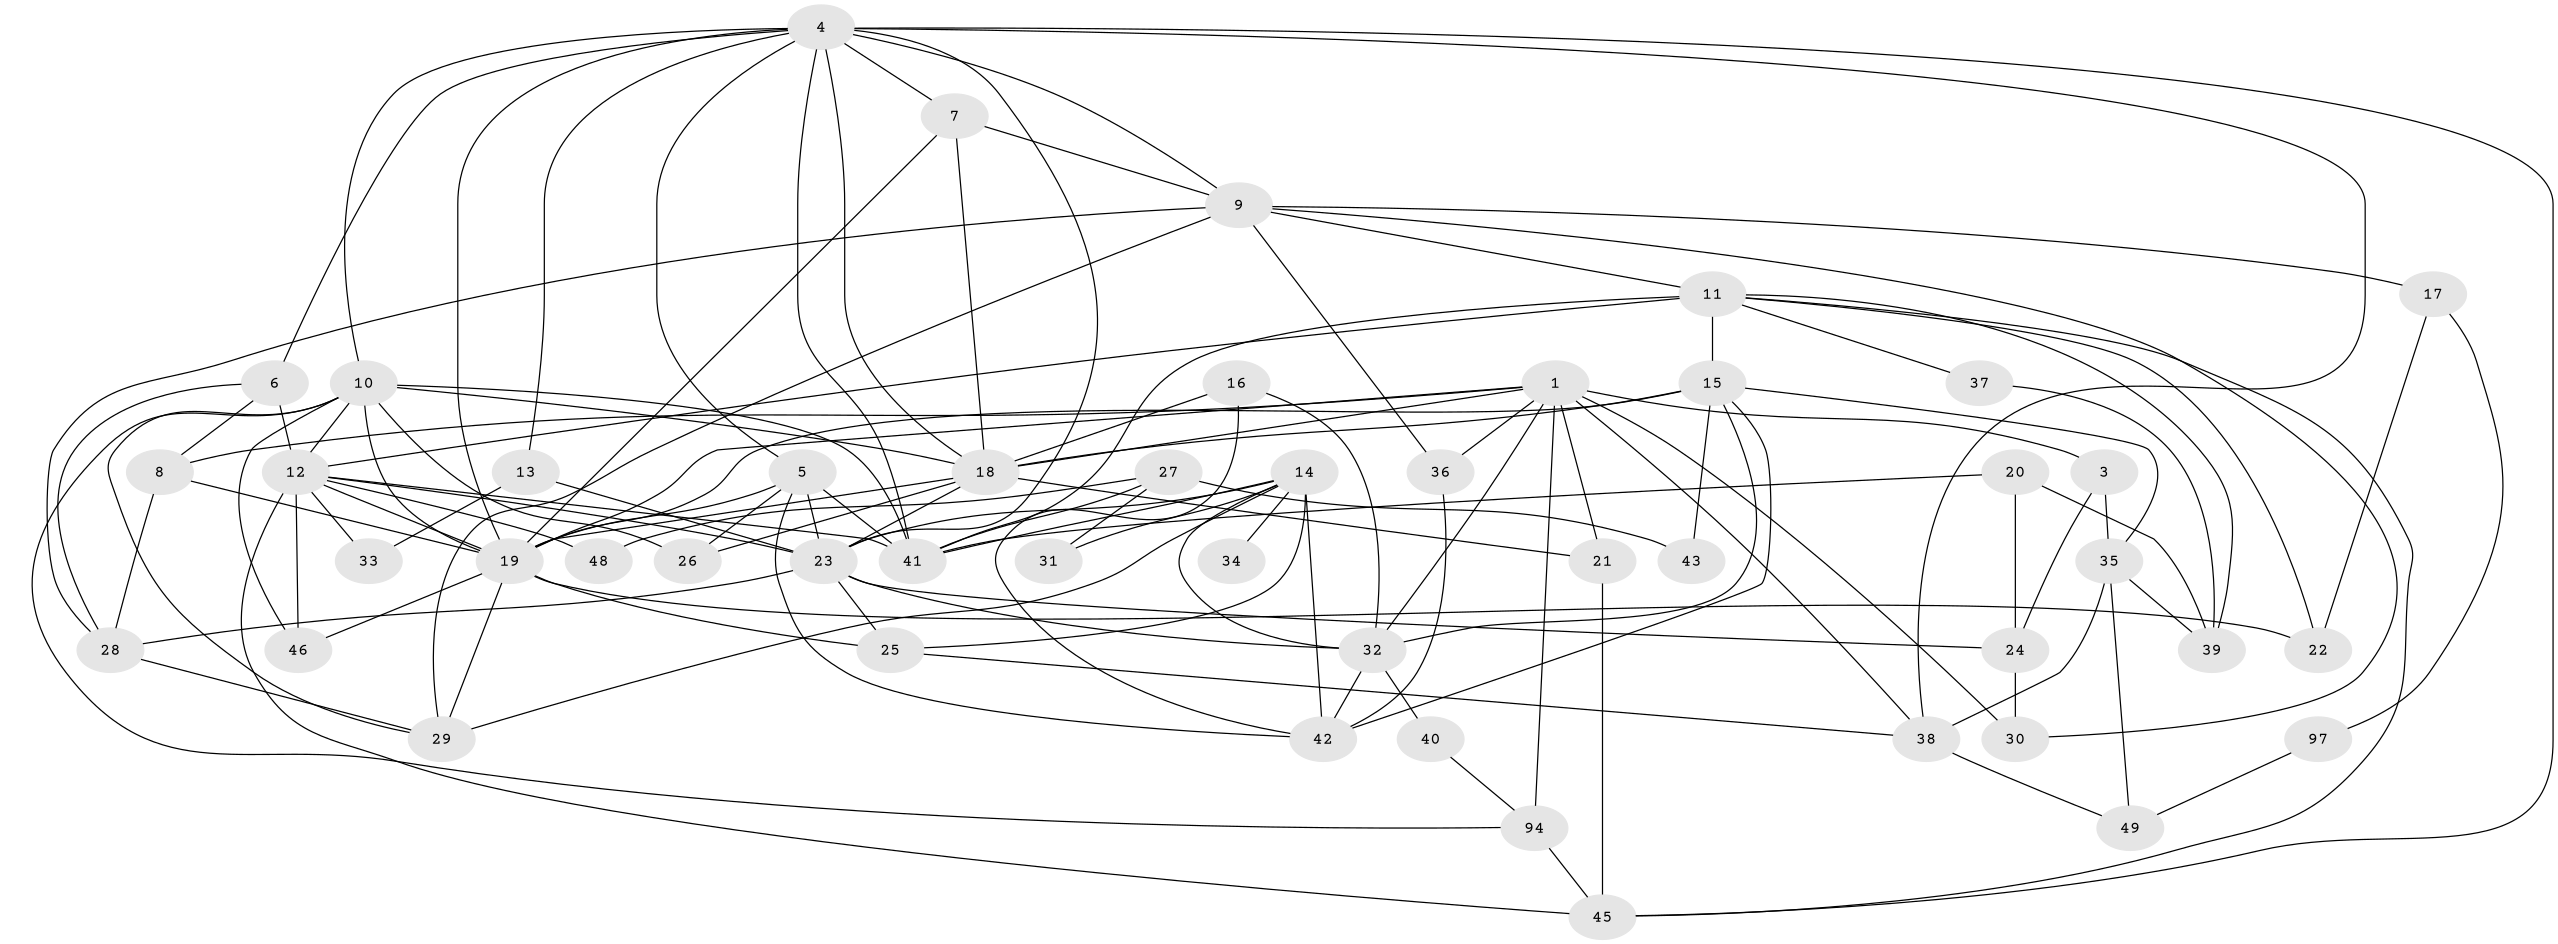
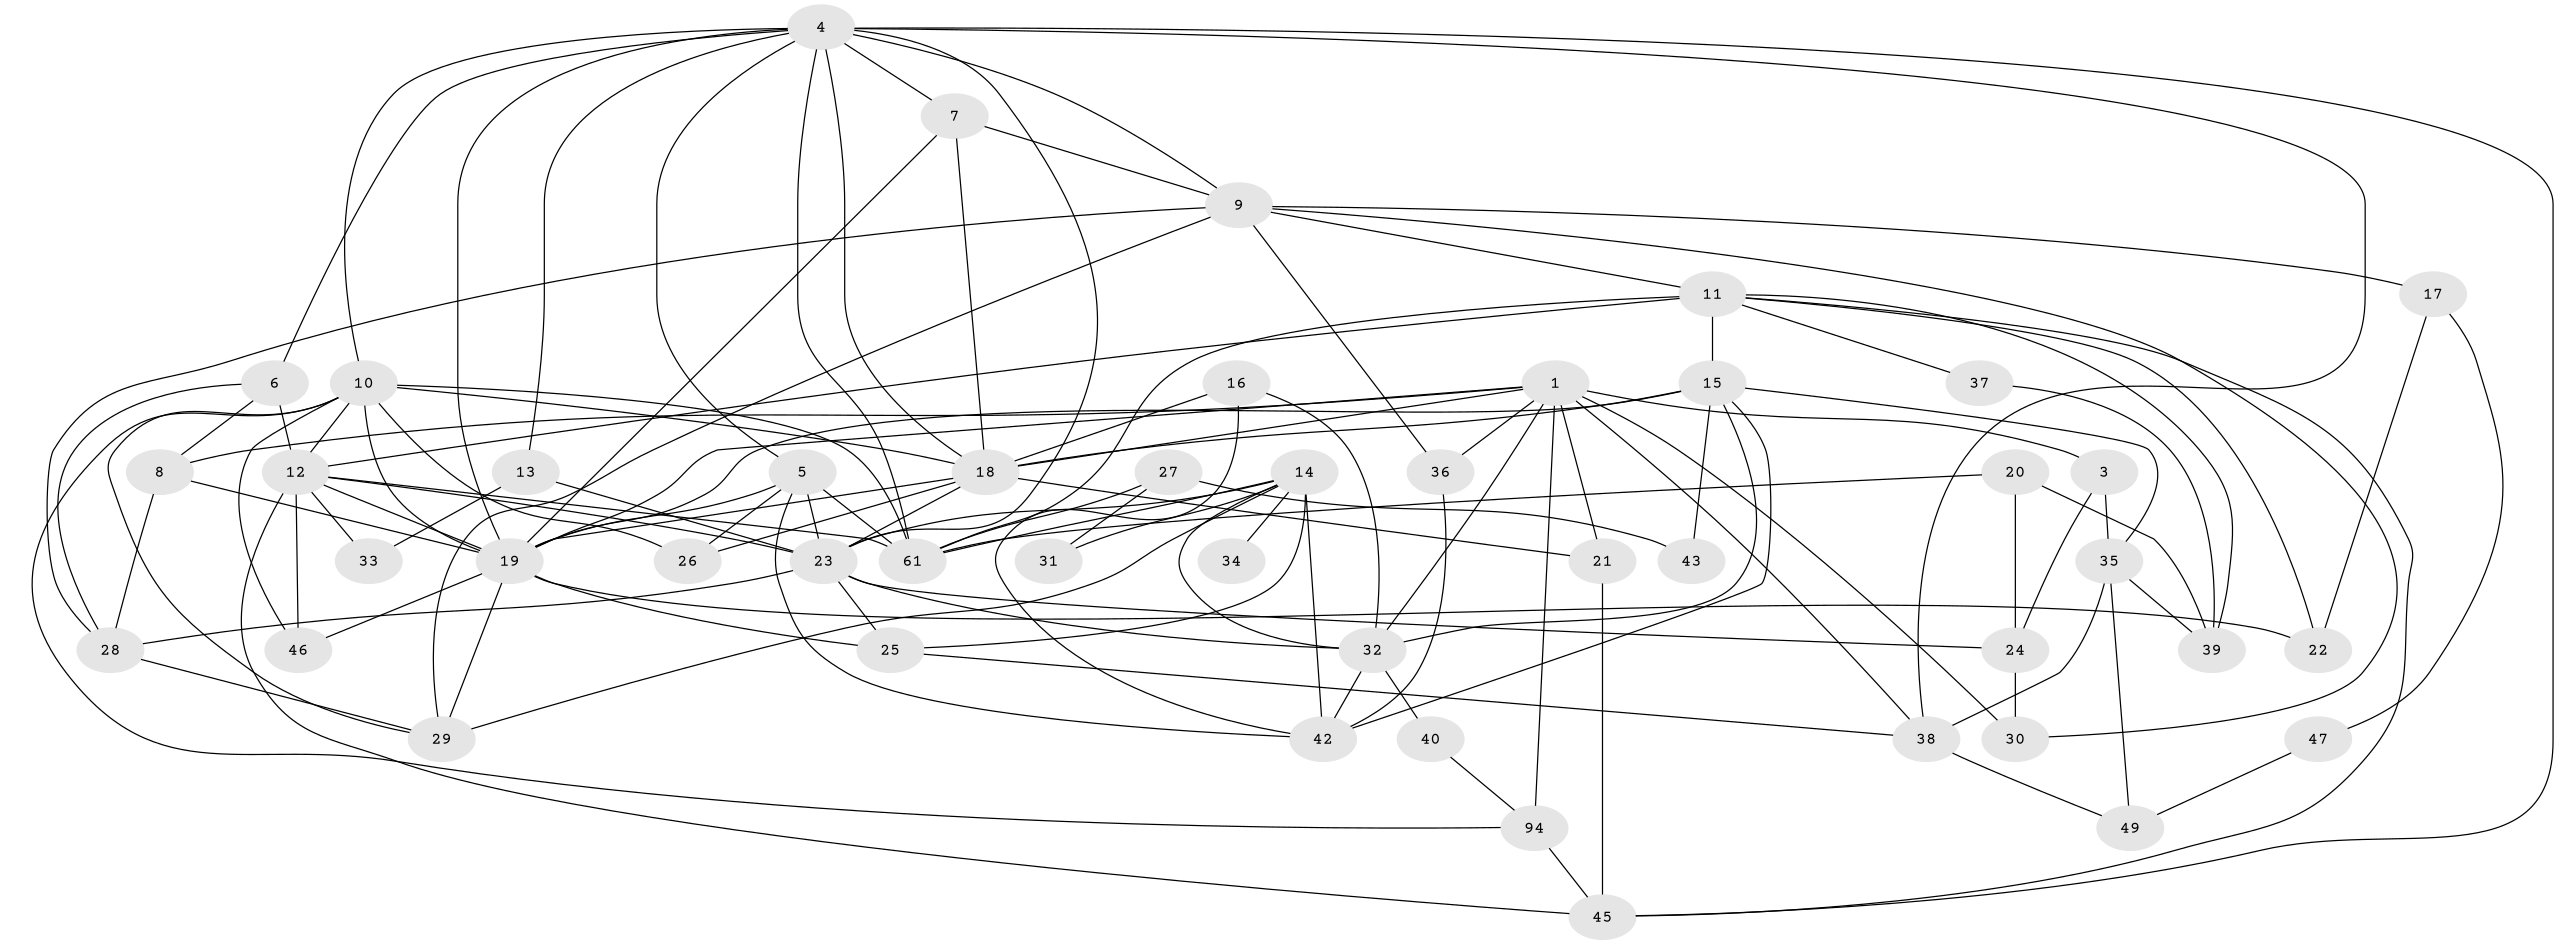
(599, 561) -> none
(913, 561) -> (913, 561)
(2318, 739) -> (2318, 739)
